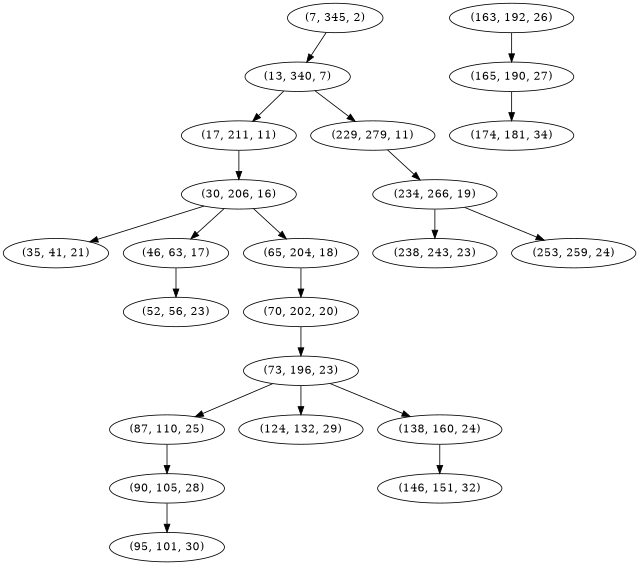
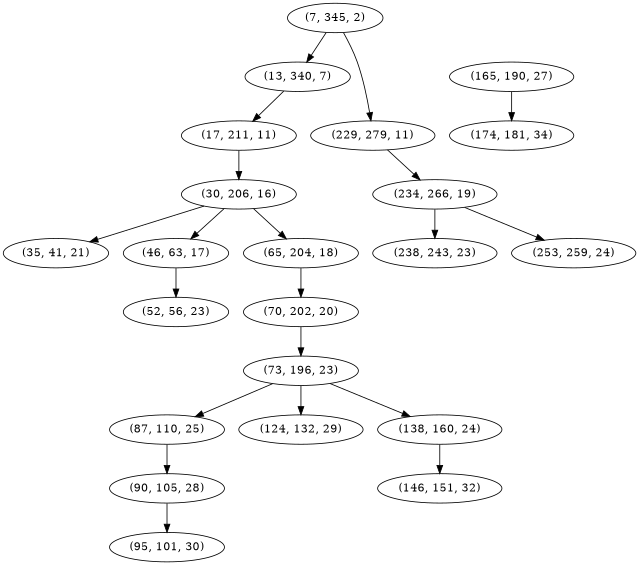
(512, 18) -> none
(332, 104) -> (360, 71)
